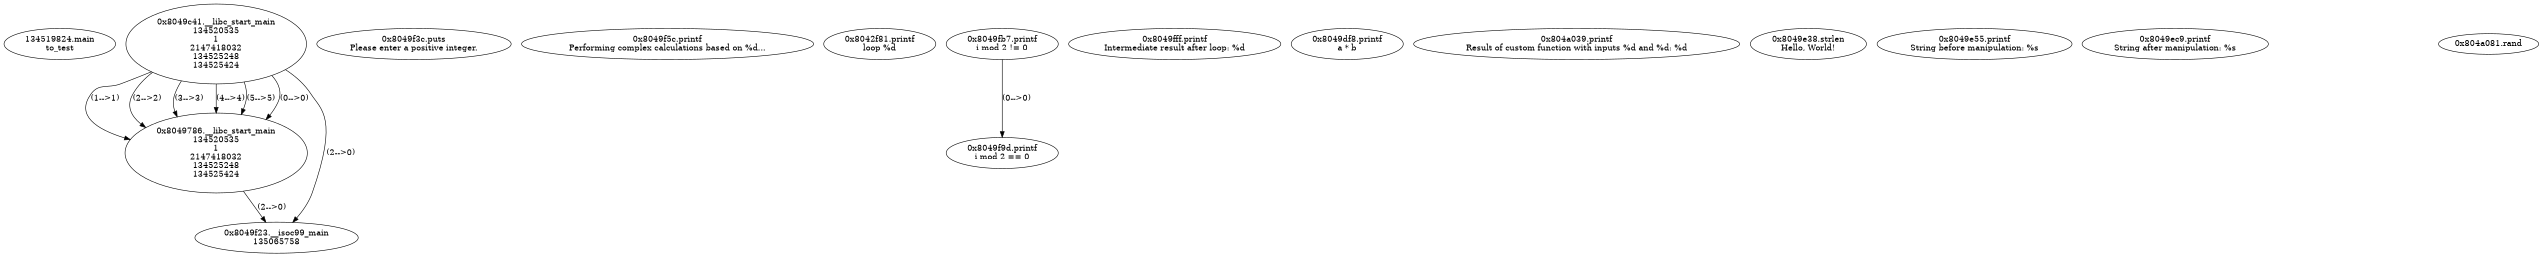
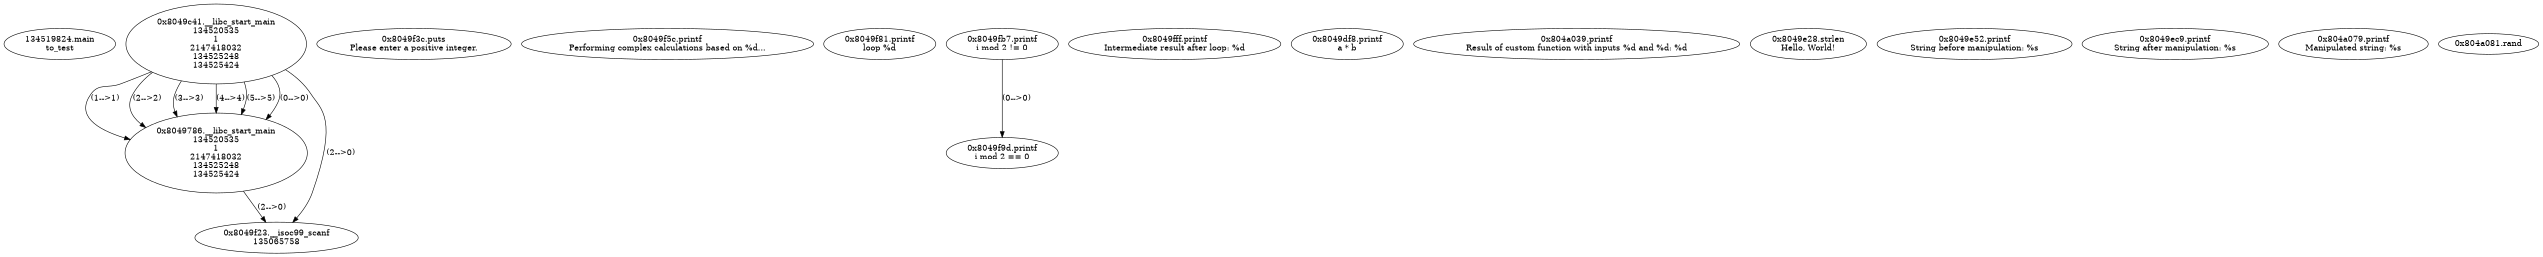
(880, 44) -> (880, 44)
(1808, 44) -> (1808, 44)
(1975, 44) -> (1975, 44)
none -> (2353, 44)
(277, 238) -> (277, 238)
